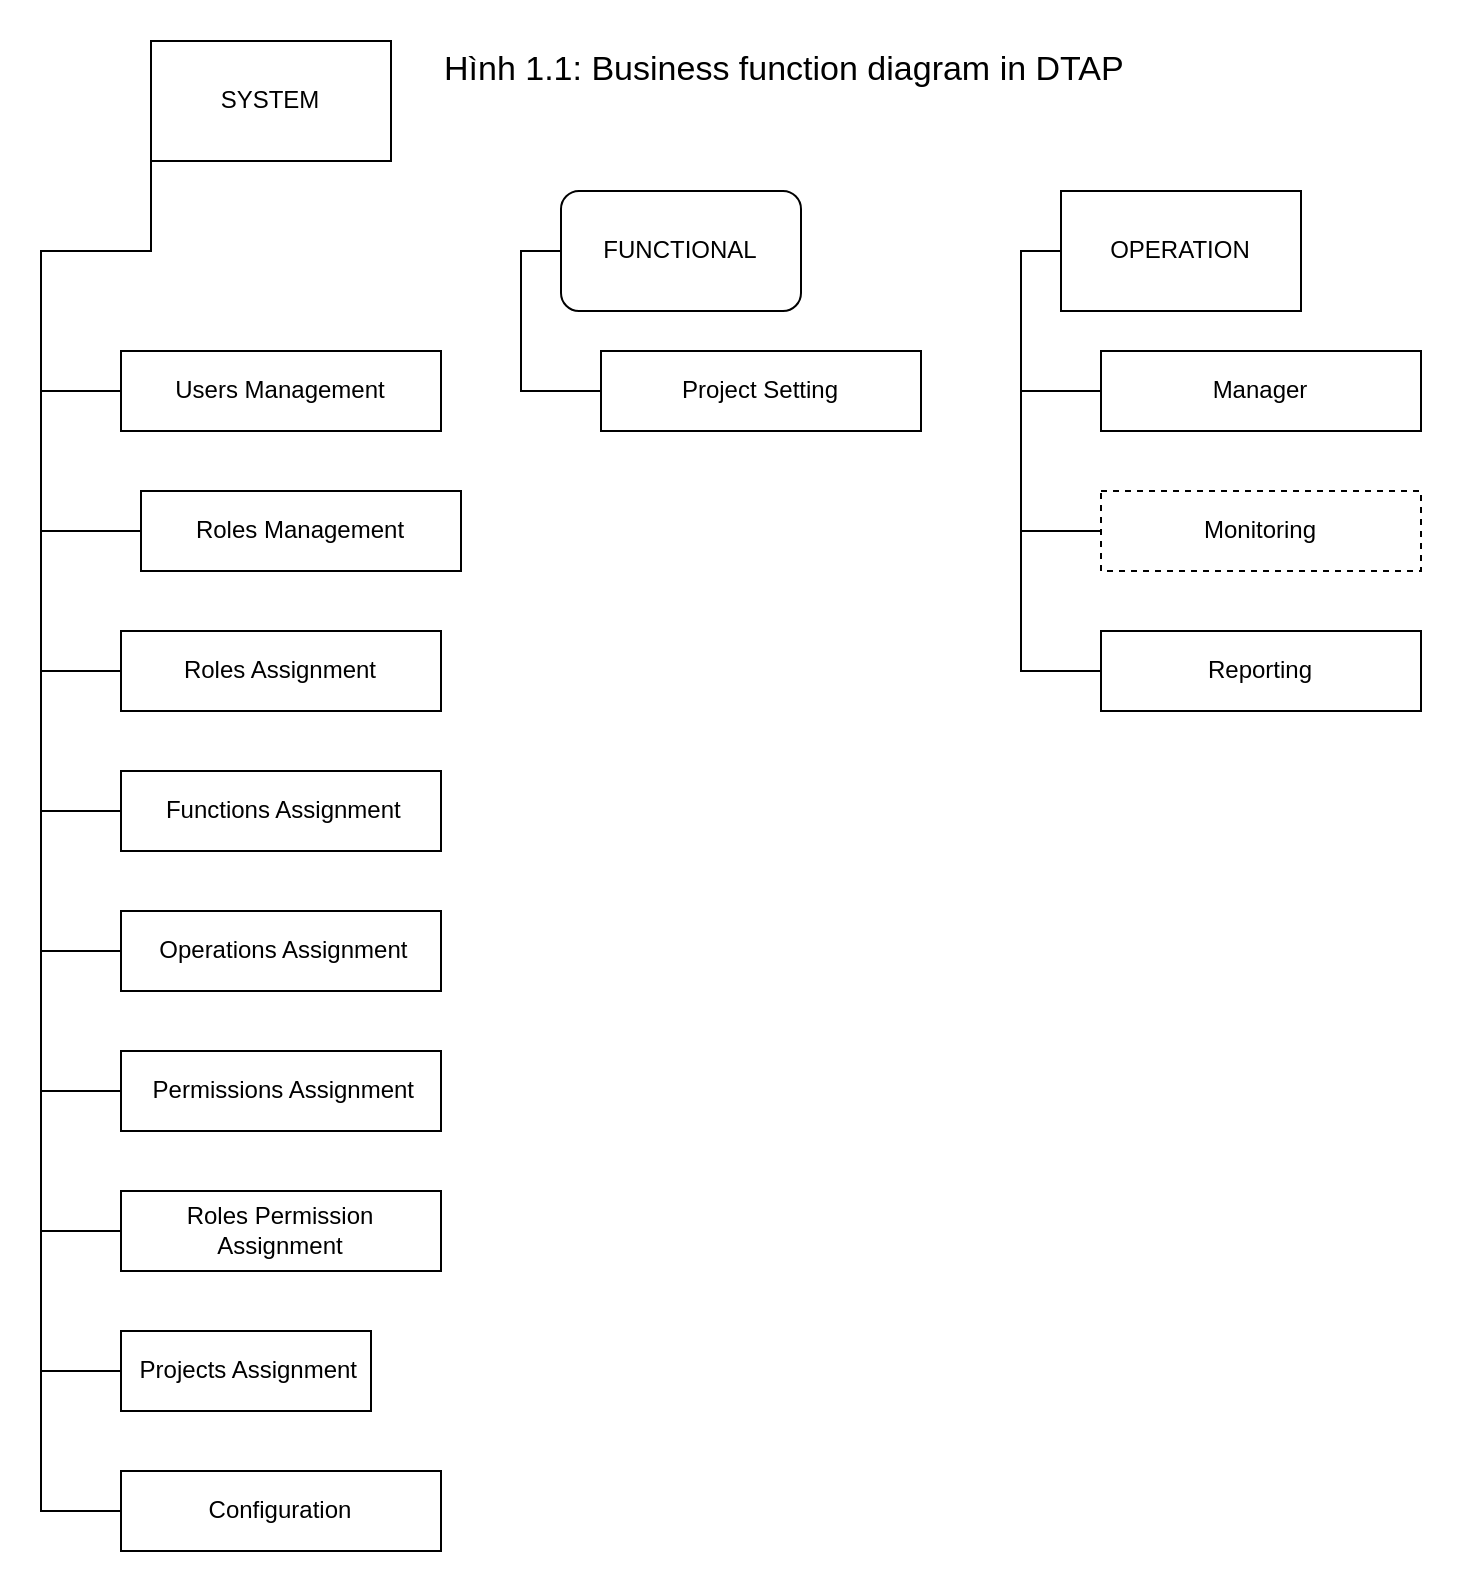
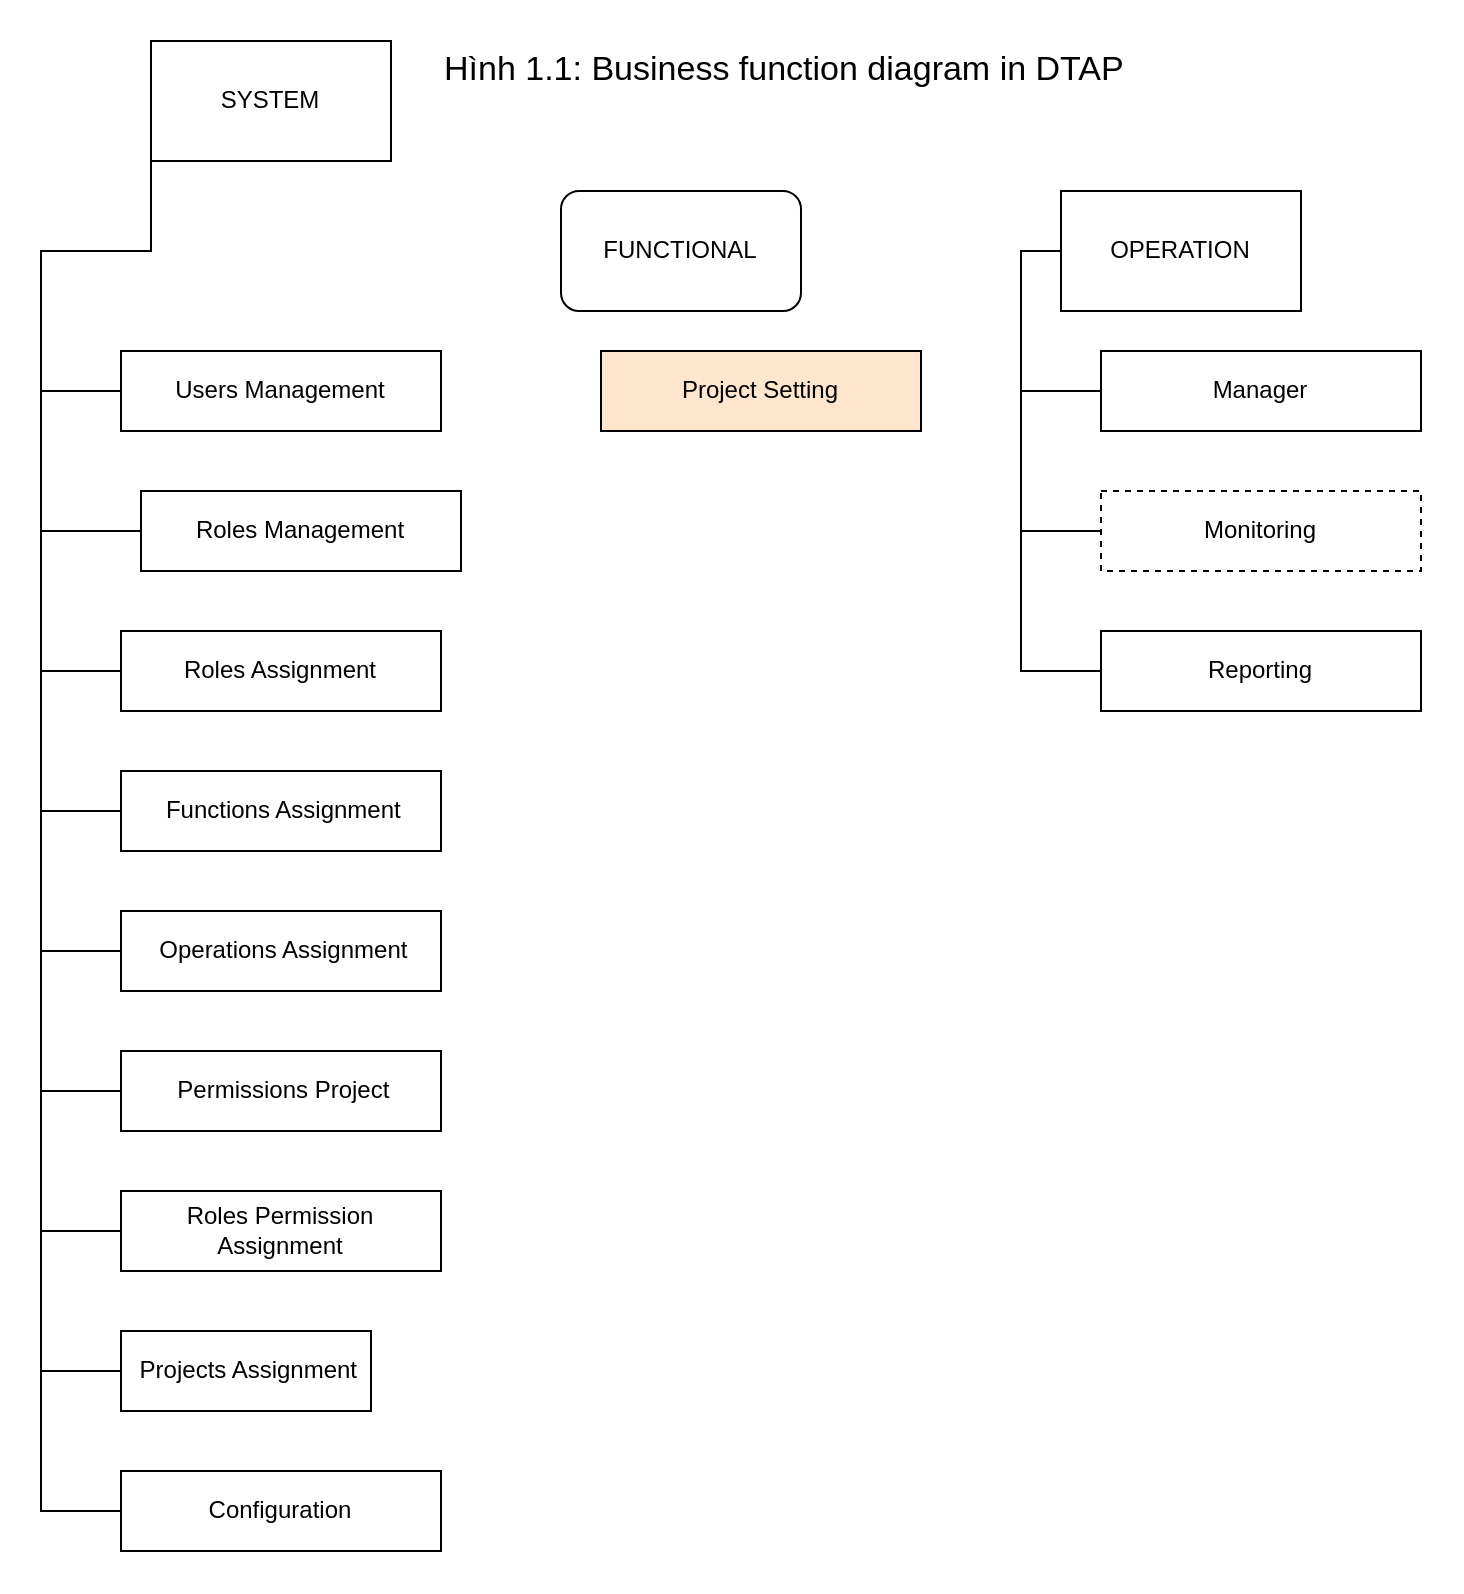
(521, 341) -> none
(761, 391) -> (761, 391)
(281, 1091) -> (281, 1091)
